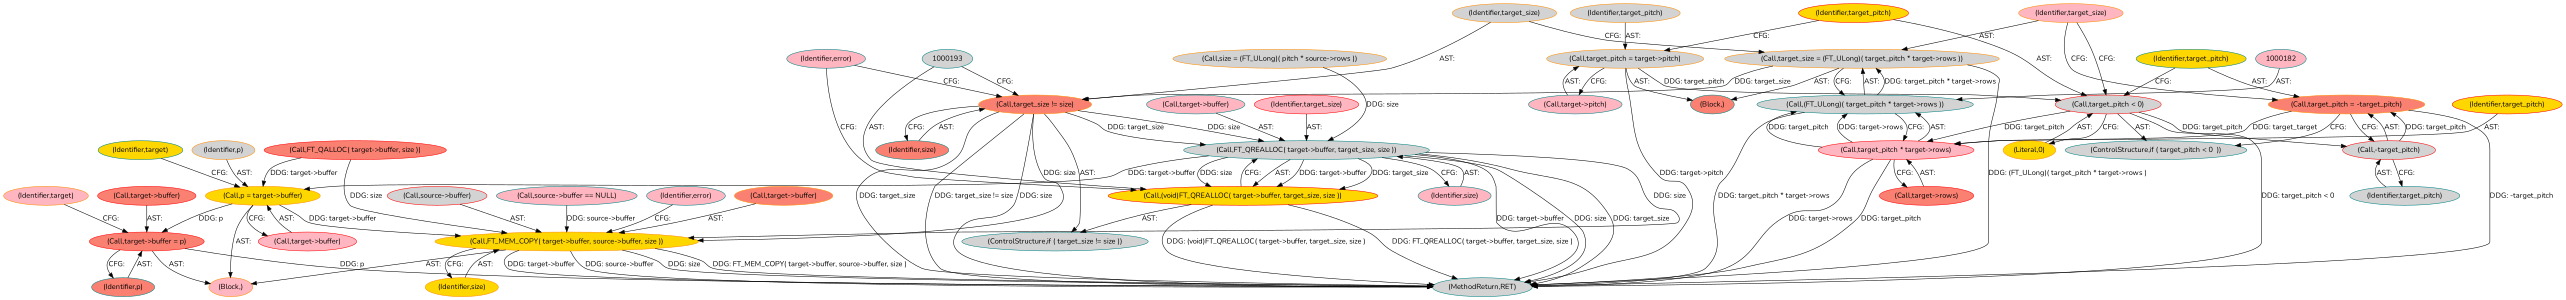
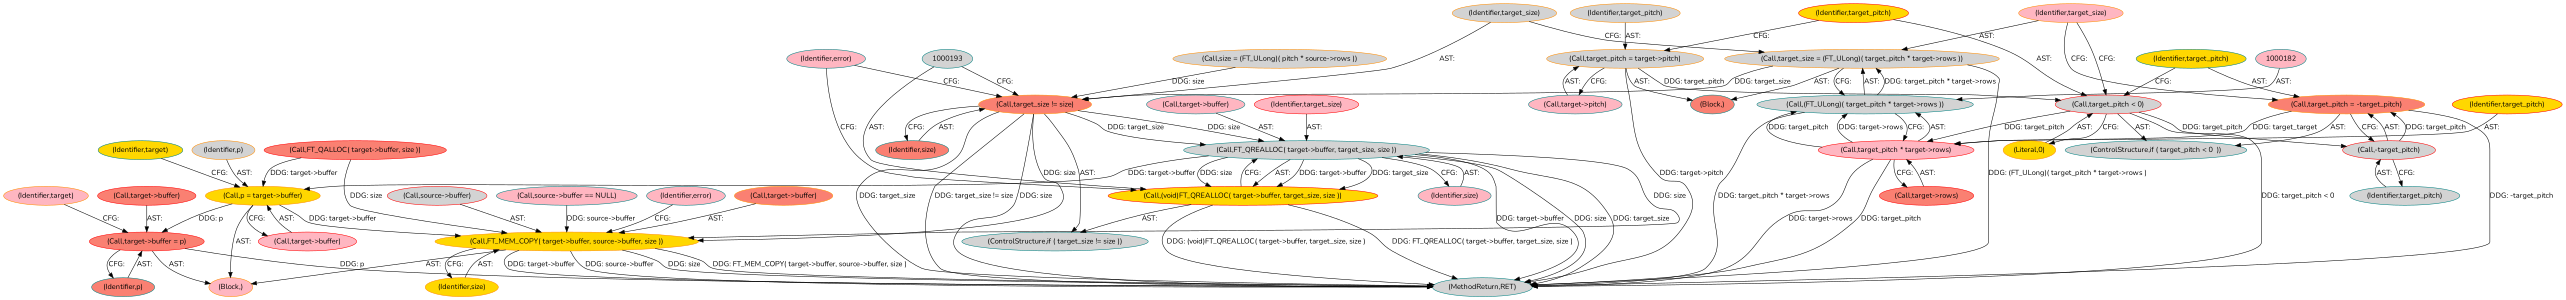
(1365, 100) -> (1156, 82)
(2339, 127) -> (2339, 127)
